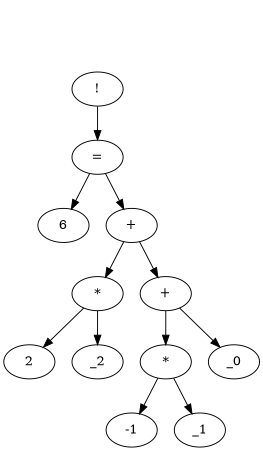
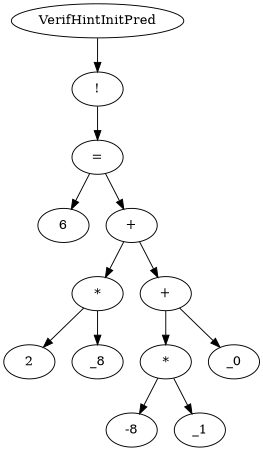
none -> (98, 21)
(98, 362) -> (98, 362)
(132, 430) -> (132, 430)
